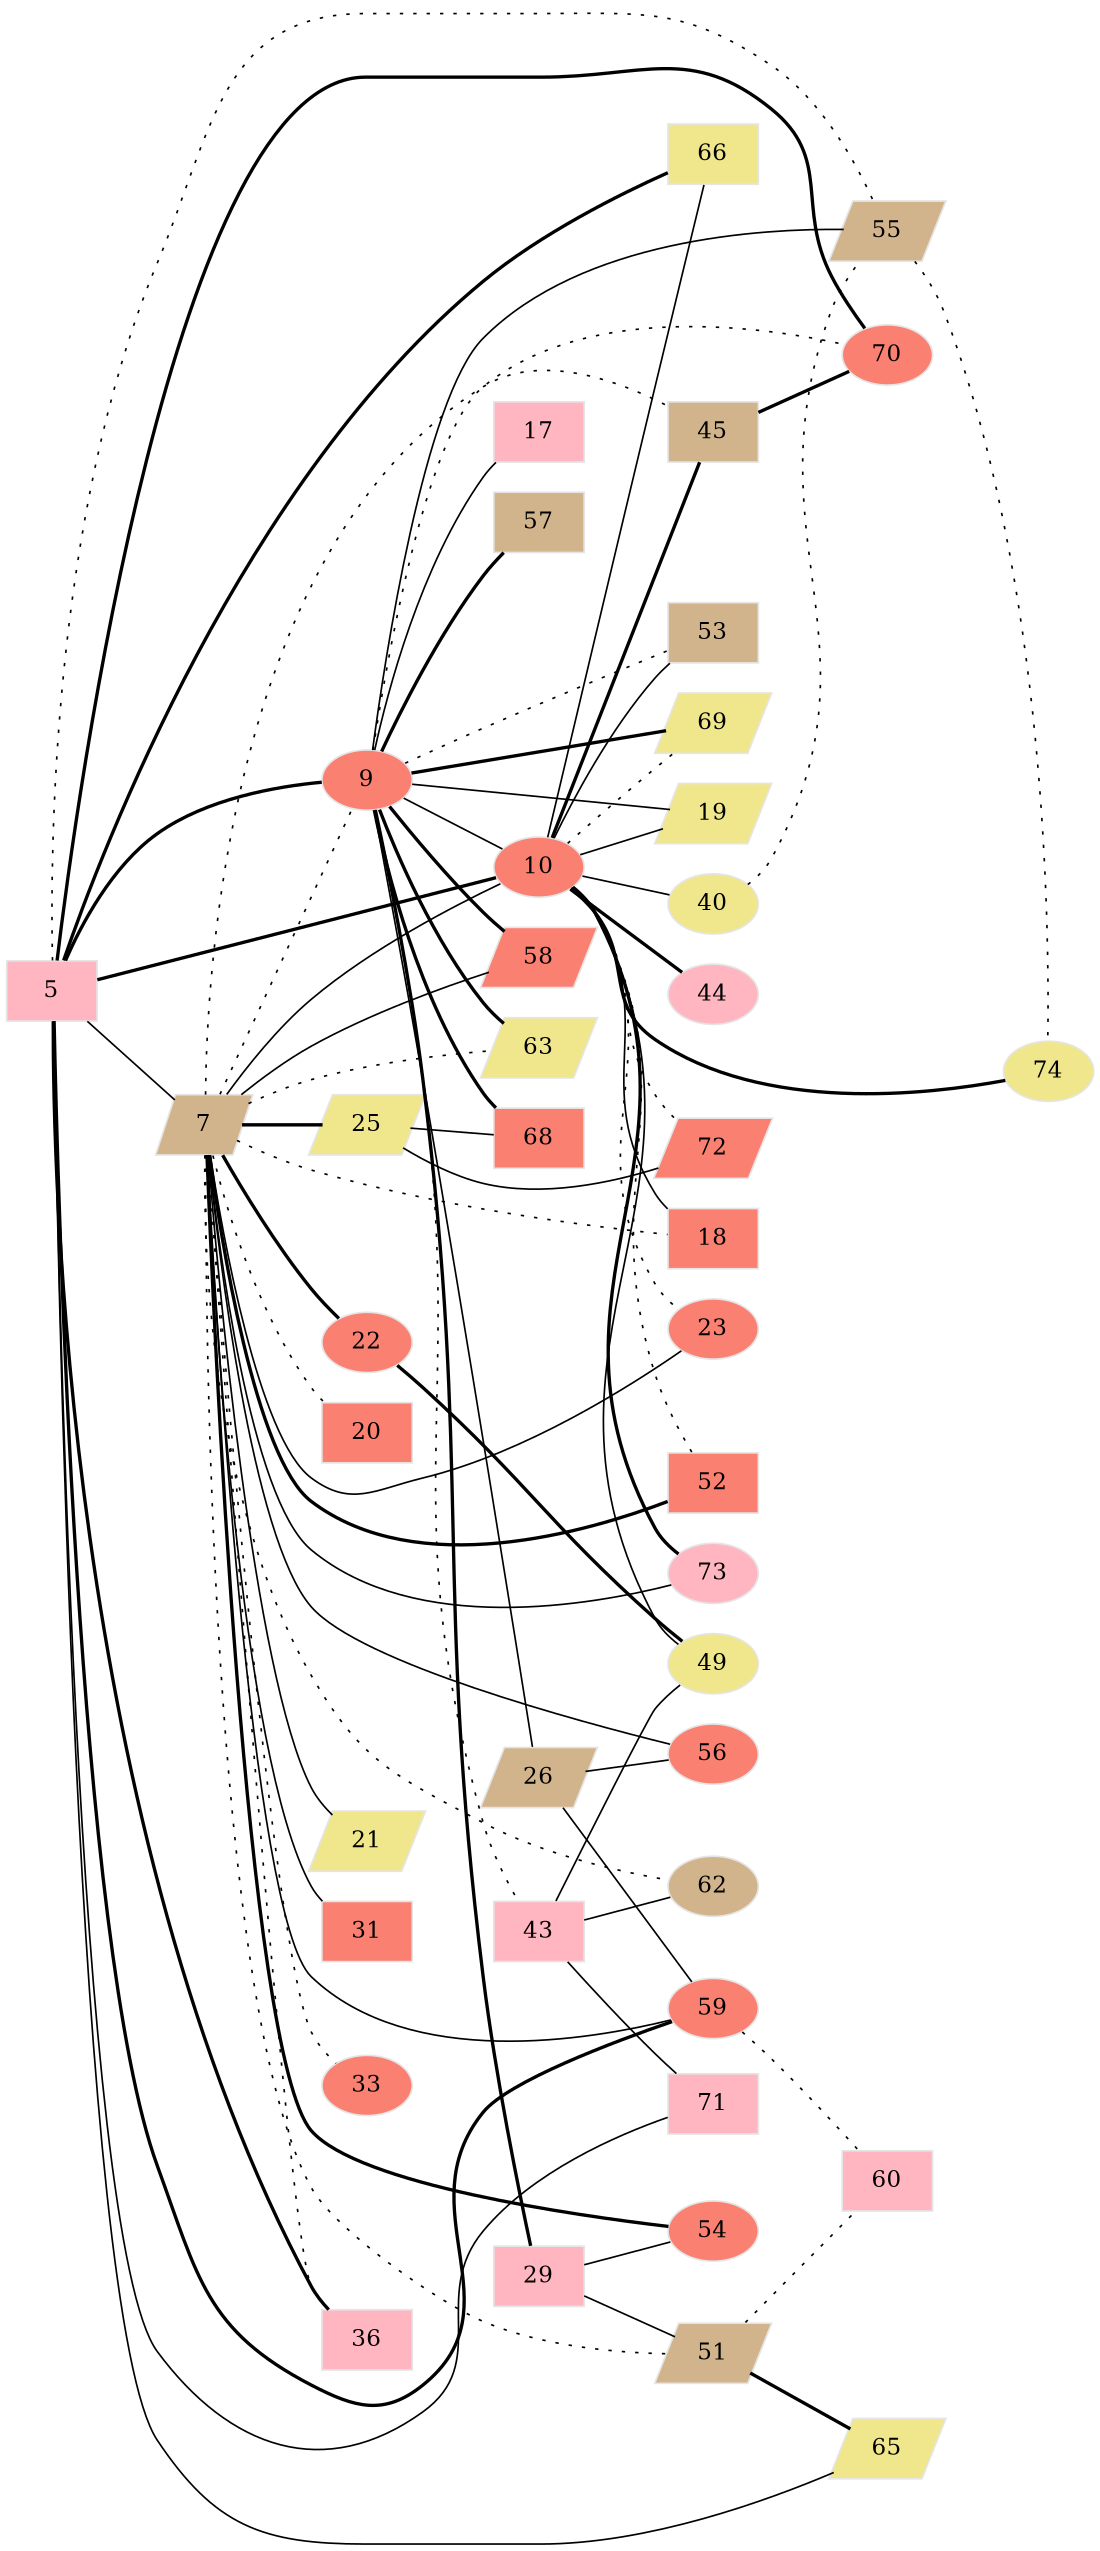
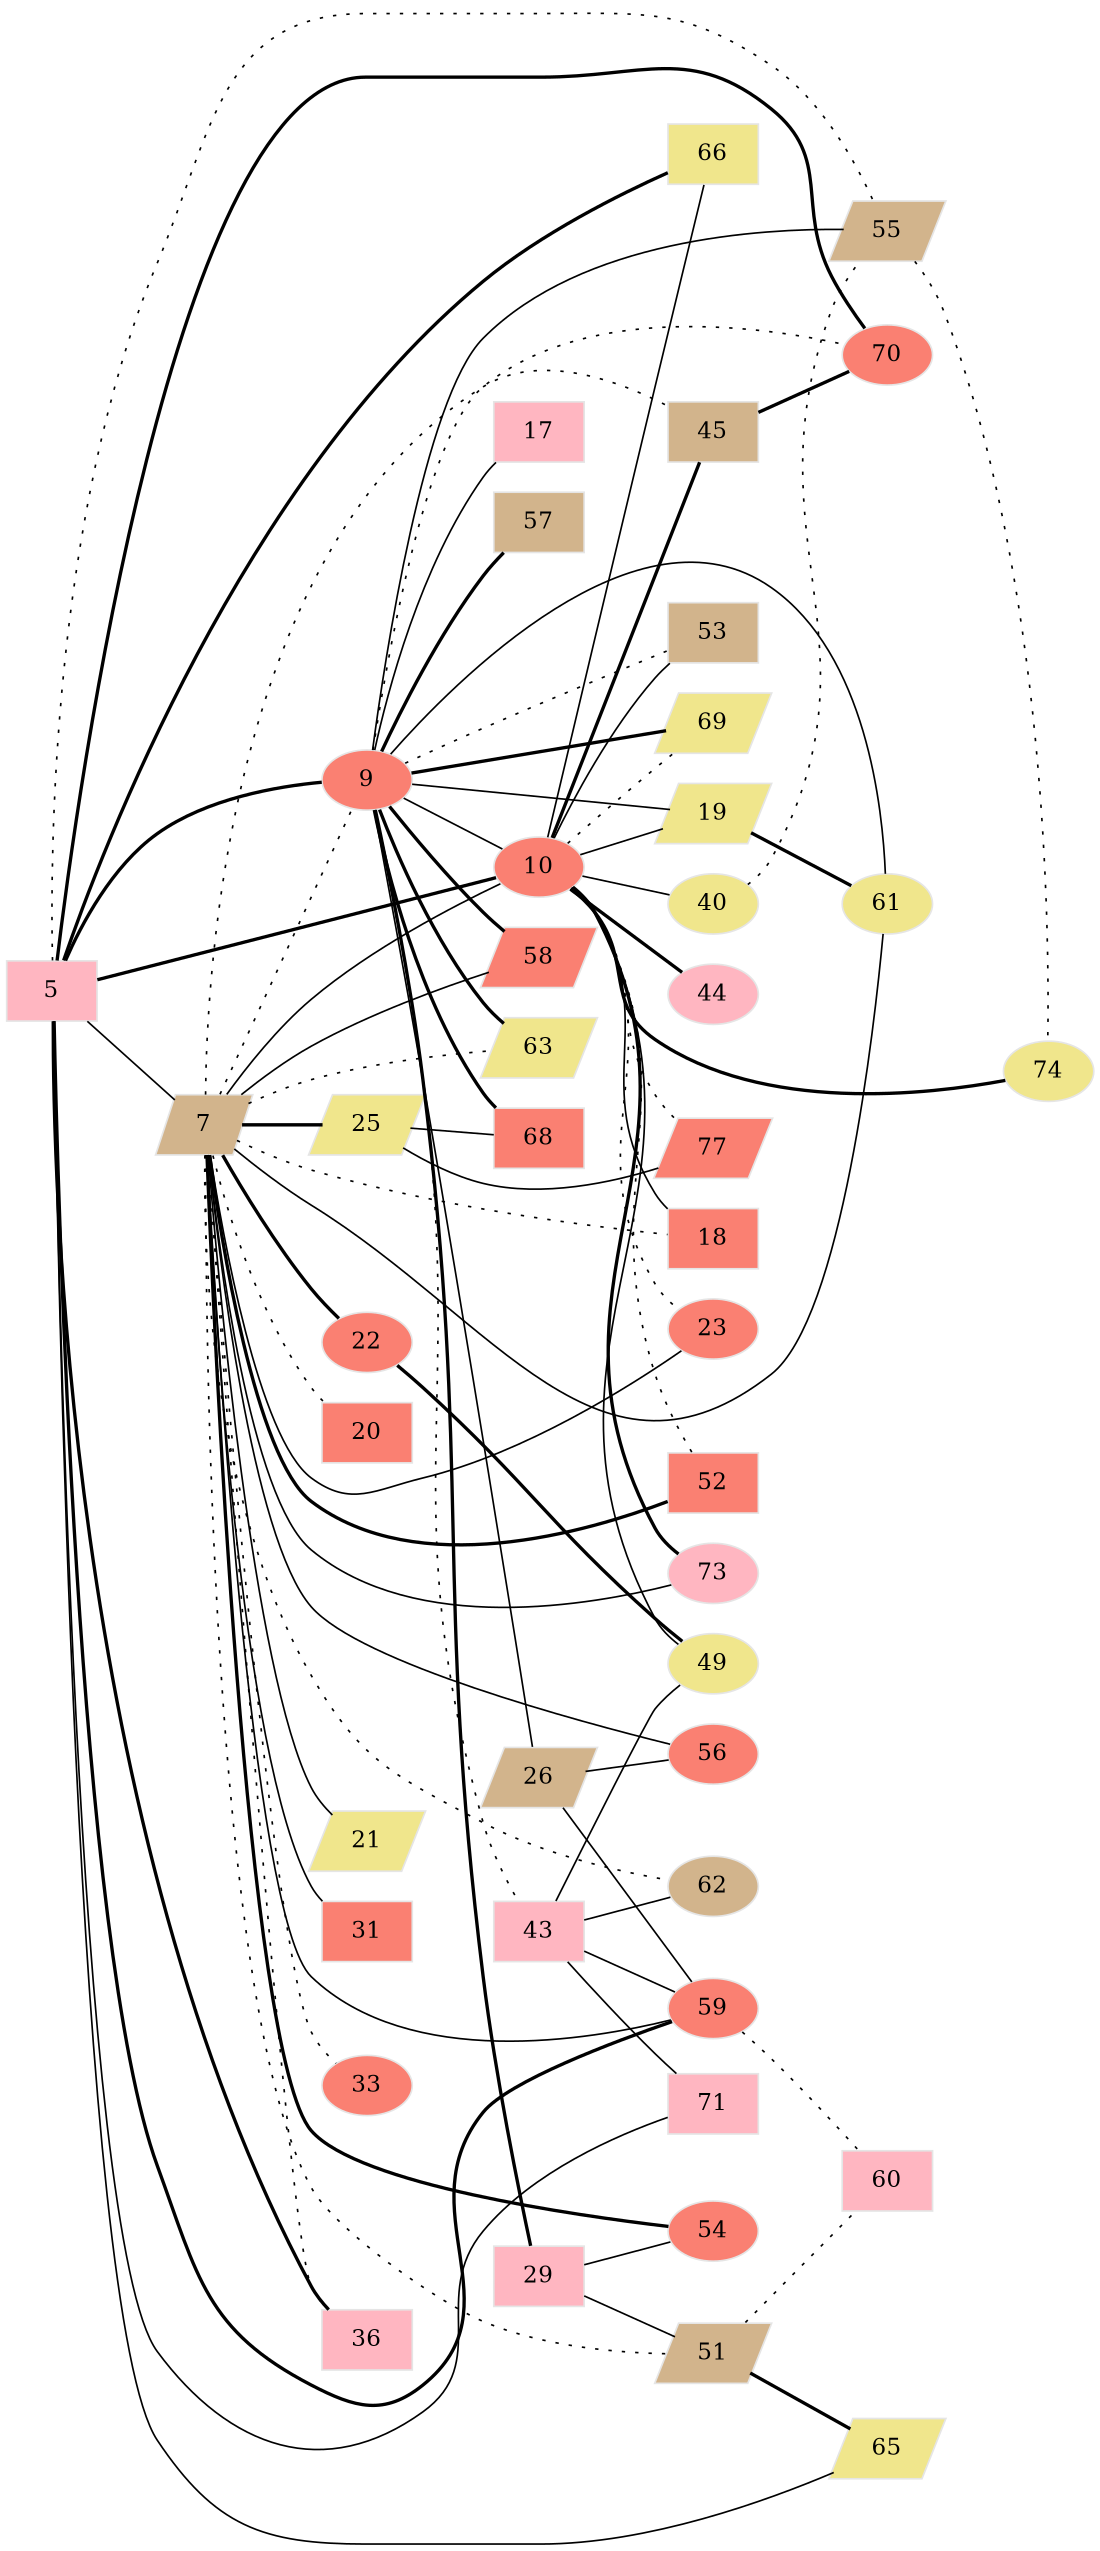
none -> (887, 904)
(713, 1148) -> (713, 1148)
none -> (630, 1972)
